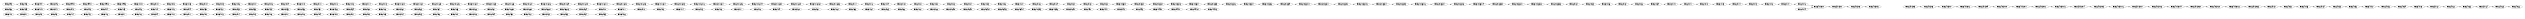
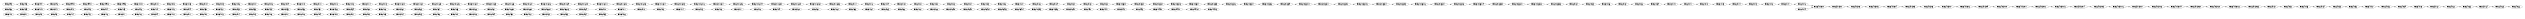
none -> (1892, 7)
